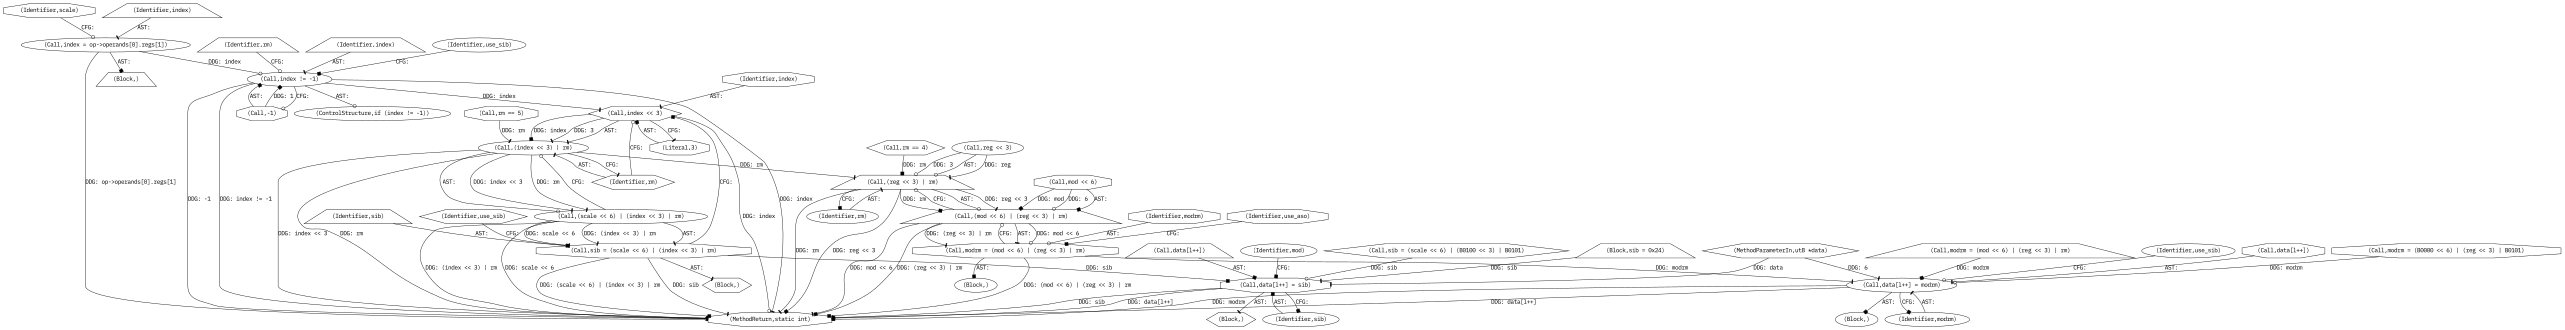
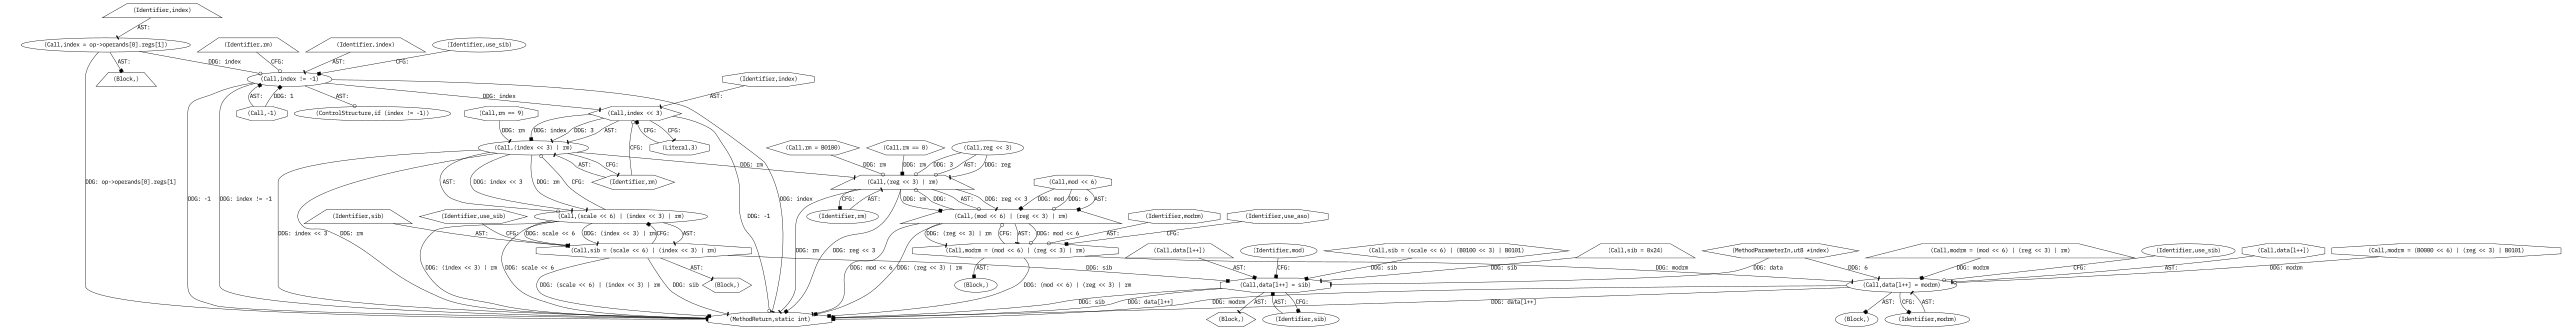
(49, 11) -> none
(295, 99) -> none
(501, 114) -> (501, 114)
(652, 131) -> (652, 131)
none -> (813, 148)
(906, 148) -> (906, 148)
(719, 175) -> (657, 234)
(942, 199) -> (942, 199)
(759, 217) -> (759, 217)
(1635, 251) -> (1635, 251)
(1781, 251) -> (1781, 251)
(1361, 268) -> (1361, 268)
(210, 308) -> (210, 308)
